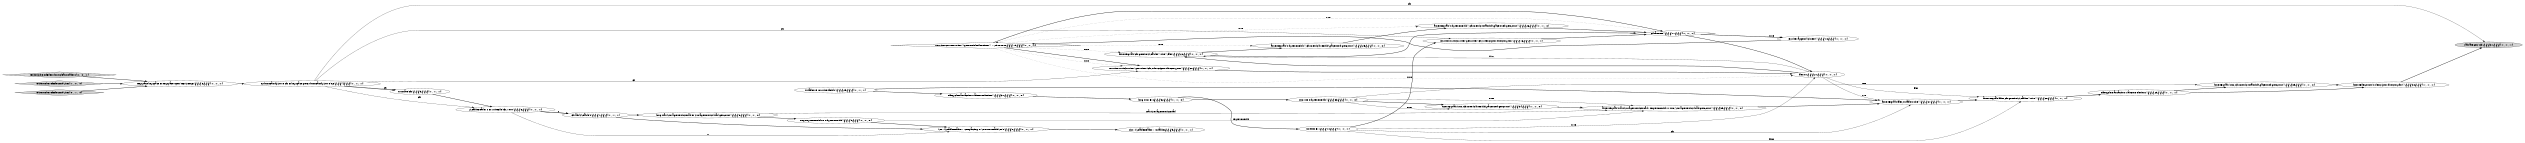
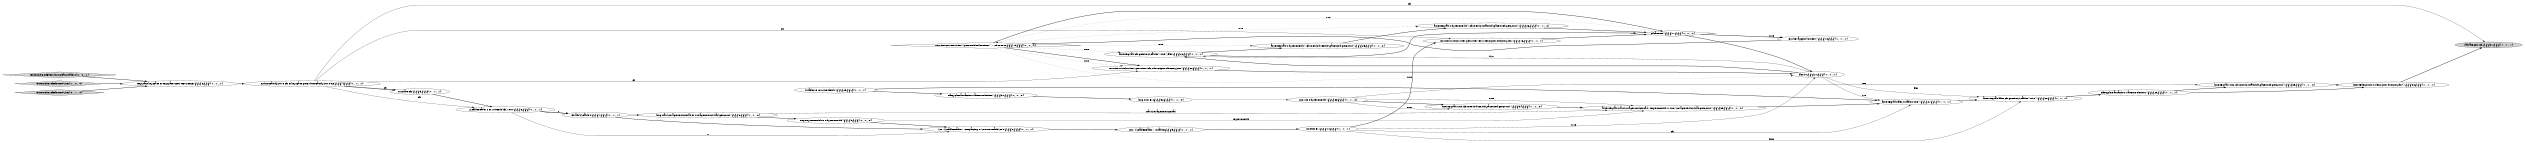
(1239, 100) -> (1239, 100)
(1231, 118) -> (1251, 129)
